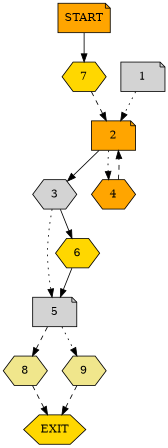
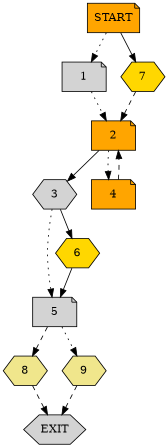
none -> (101, 44)
(114, 194) -> (114, 194)
(55, 430) -> (55, 430)
